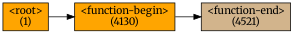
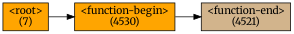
(26, 17) -> (26, 17)
(125, 17) -> (125, 17)
